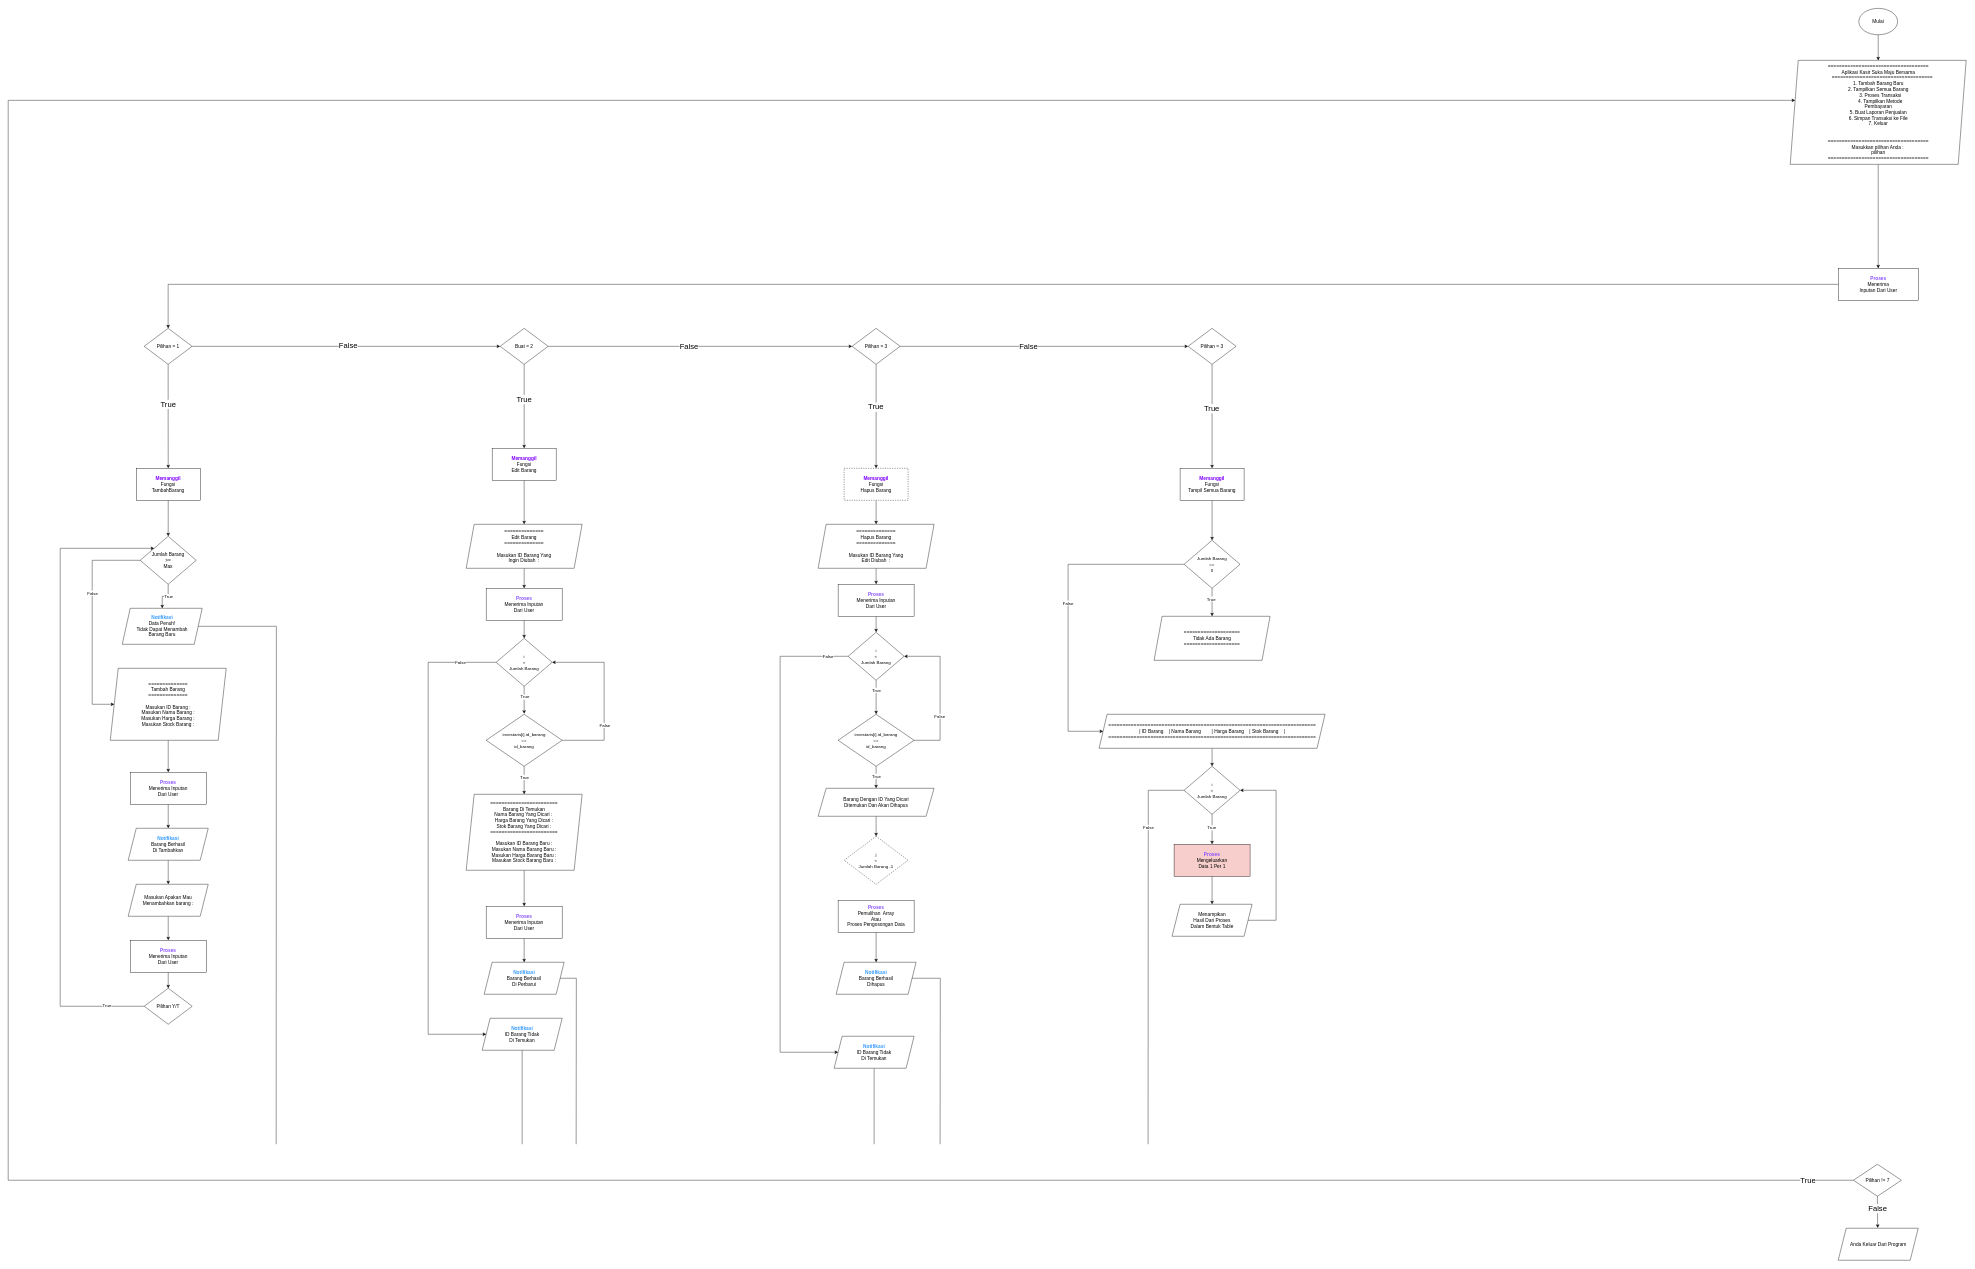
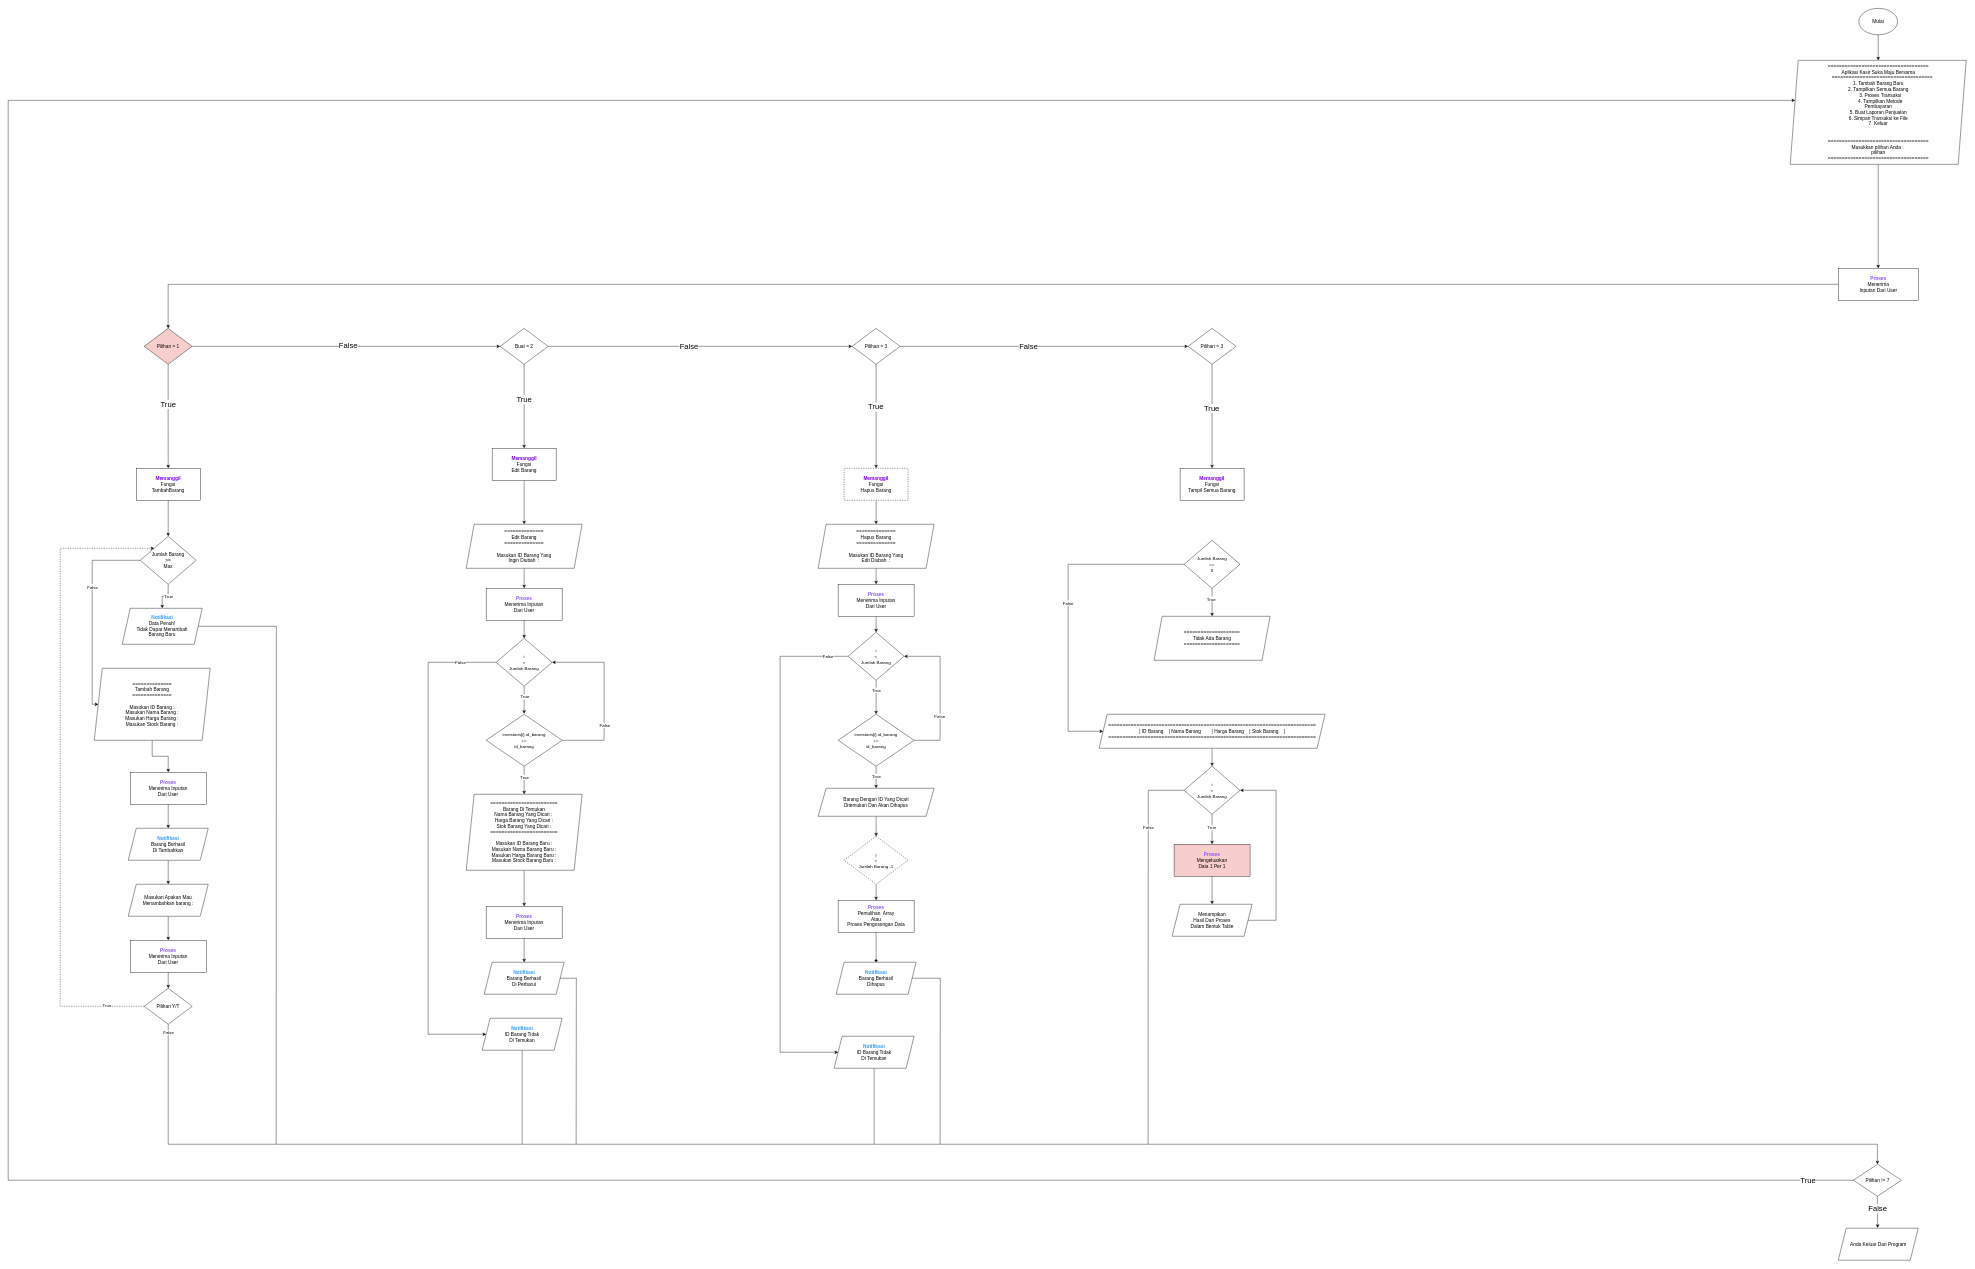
(168, 346) -> (168, 346)
(1212, 536) -> none
(168, 704) -> (152, 704)
(60, 754) -> (60, 754)
none -> (876, 896)
(876, 958) -> (876, 958)
none -> (168, 1032)
